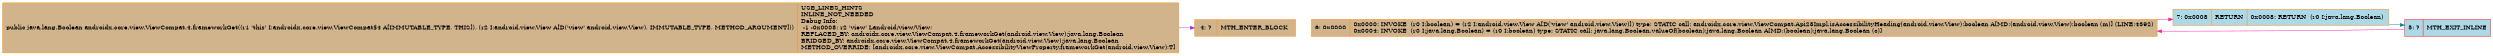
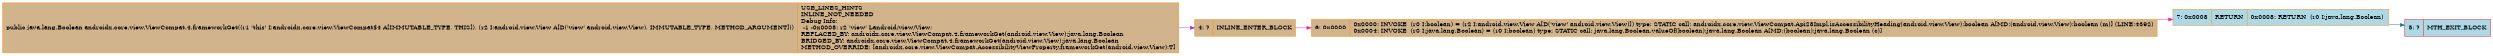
(1254, 28) -> (1254, 28)
(2457, 28) -> (2457, 28)
(2283, 31) -> (1301, 28)
